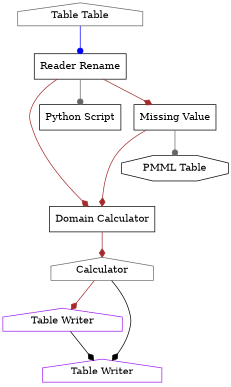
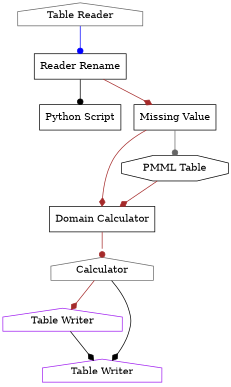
(80, 16) -> (80, 16)
(80, 89) -> (80, 89)
(38, 141) -> (142, 191)
(102, 240) -> (102, 240)
